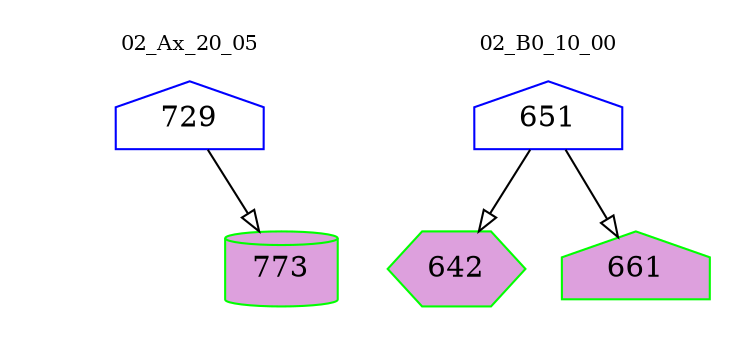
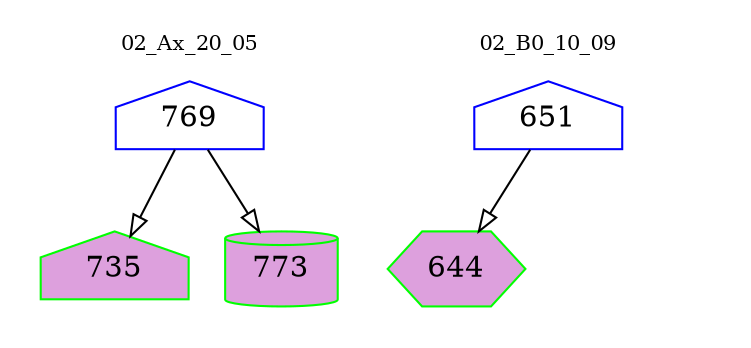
(548, 45) -> (548, 45)
(190, 119) -> (190, 119)
none -> (115, 269)
(457, 269) -> (457, 269)
(636, 269) -> none
